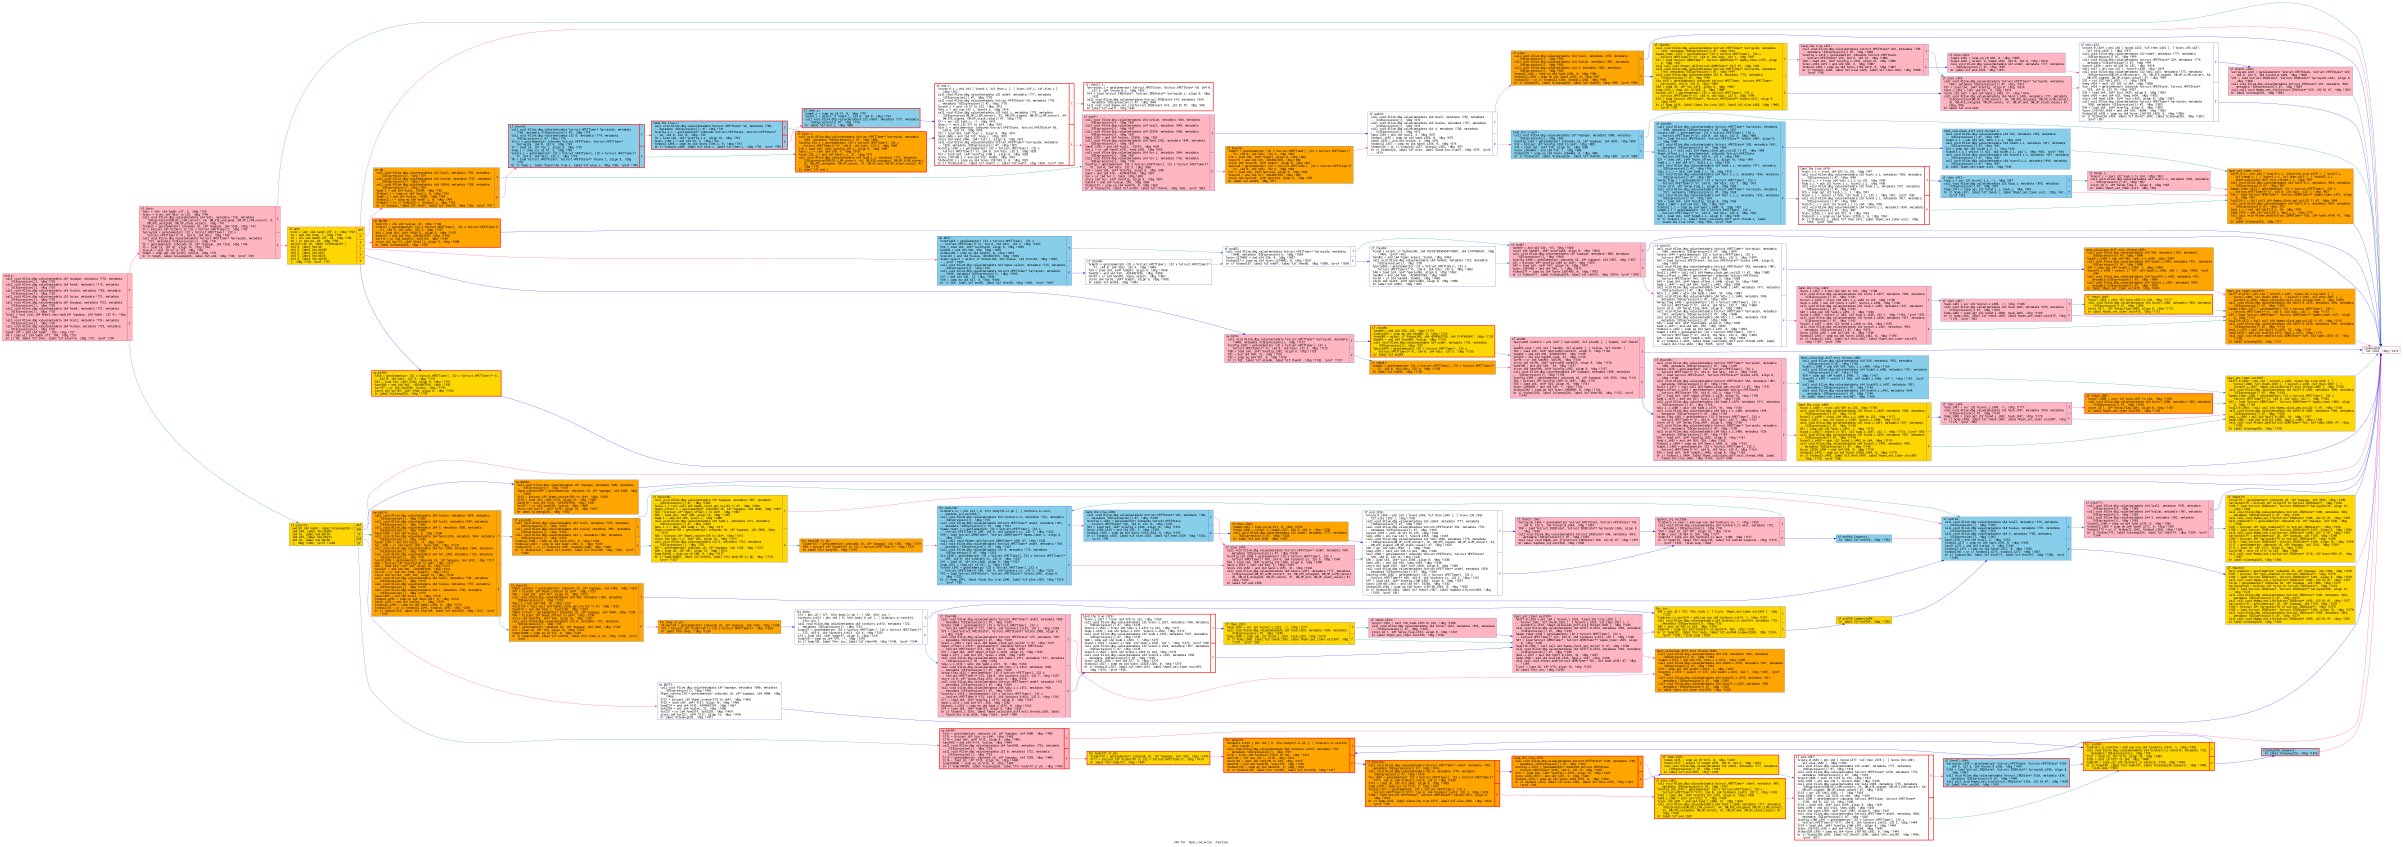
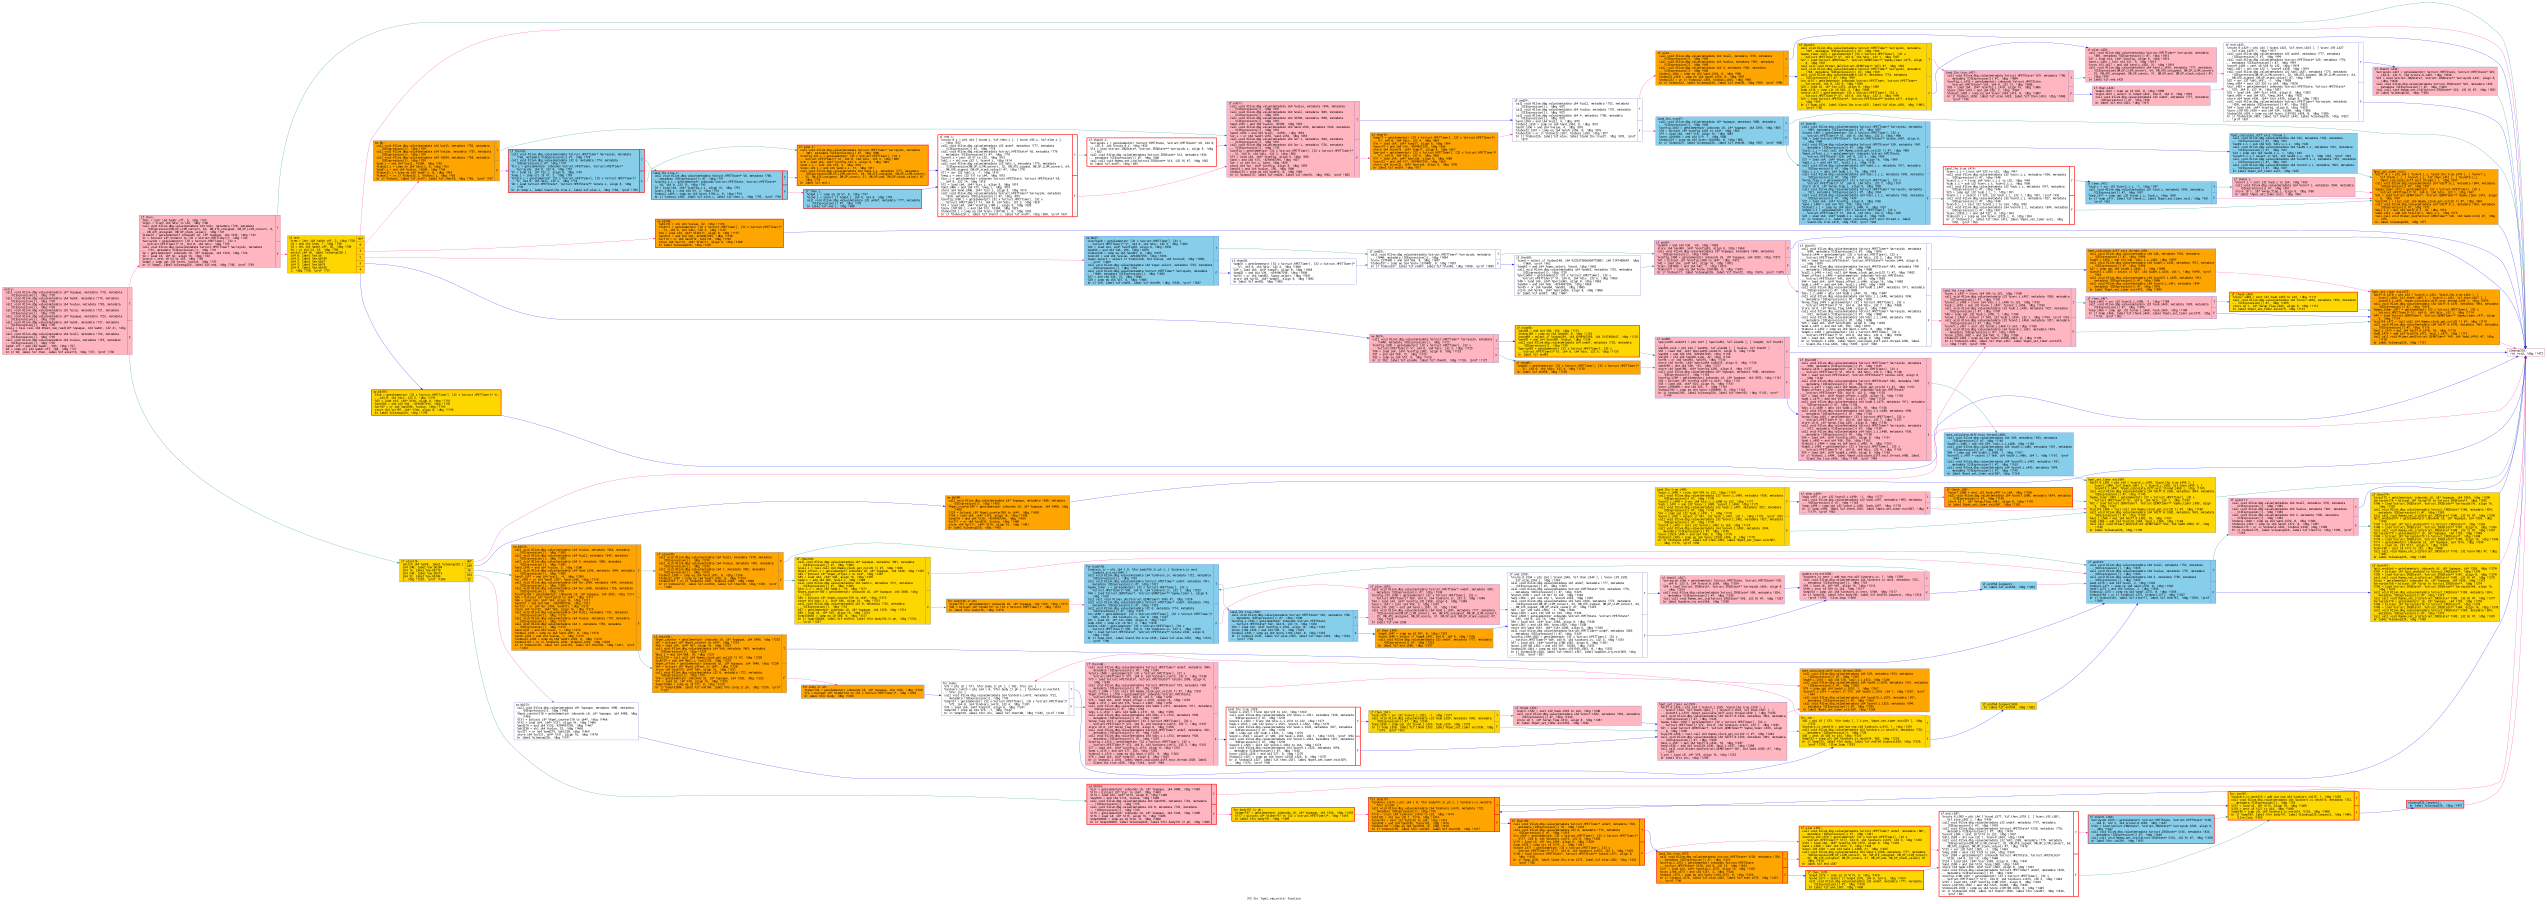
none -> (1221, 146)
(1791, 435) -> (1953, 393)
none -> (1486, 667)
